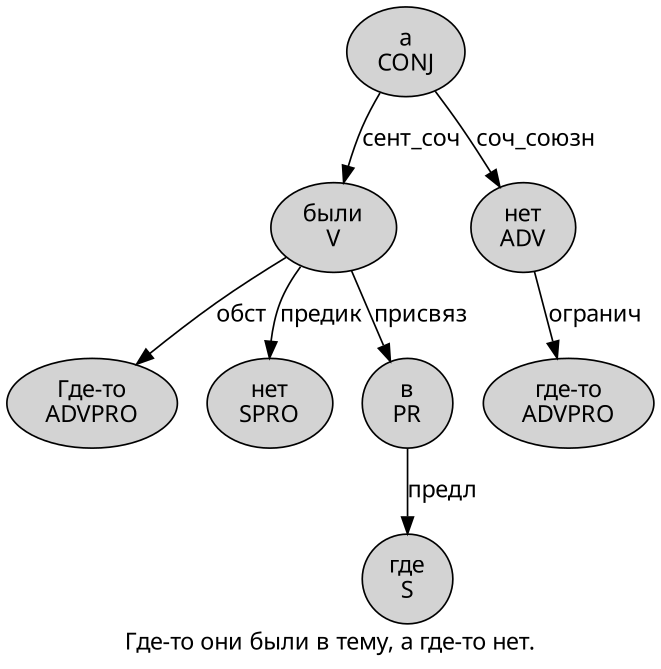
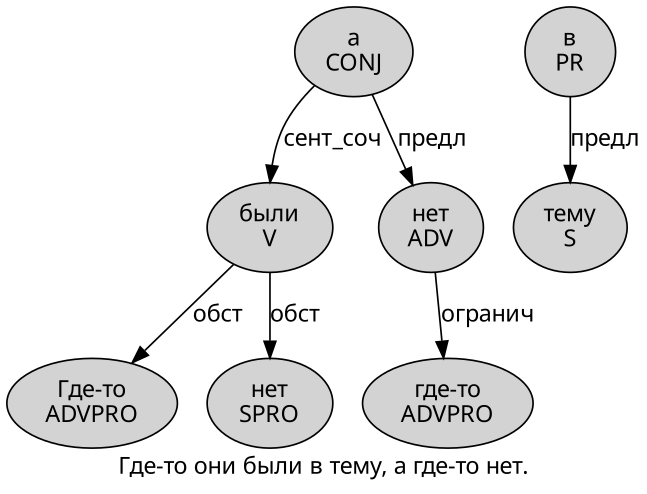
(536, 140) -> (433, 140)
(368, 308) -> none
(321, 315) -> (296, 315)
(408, 579) -> (570, 228)
